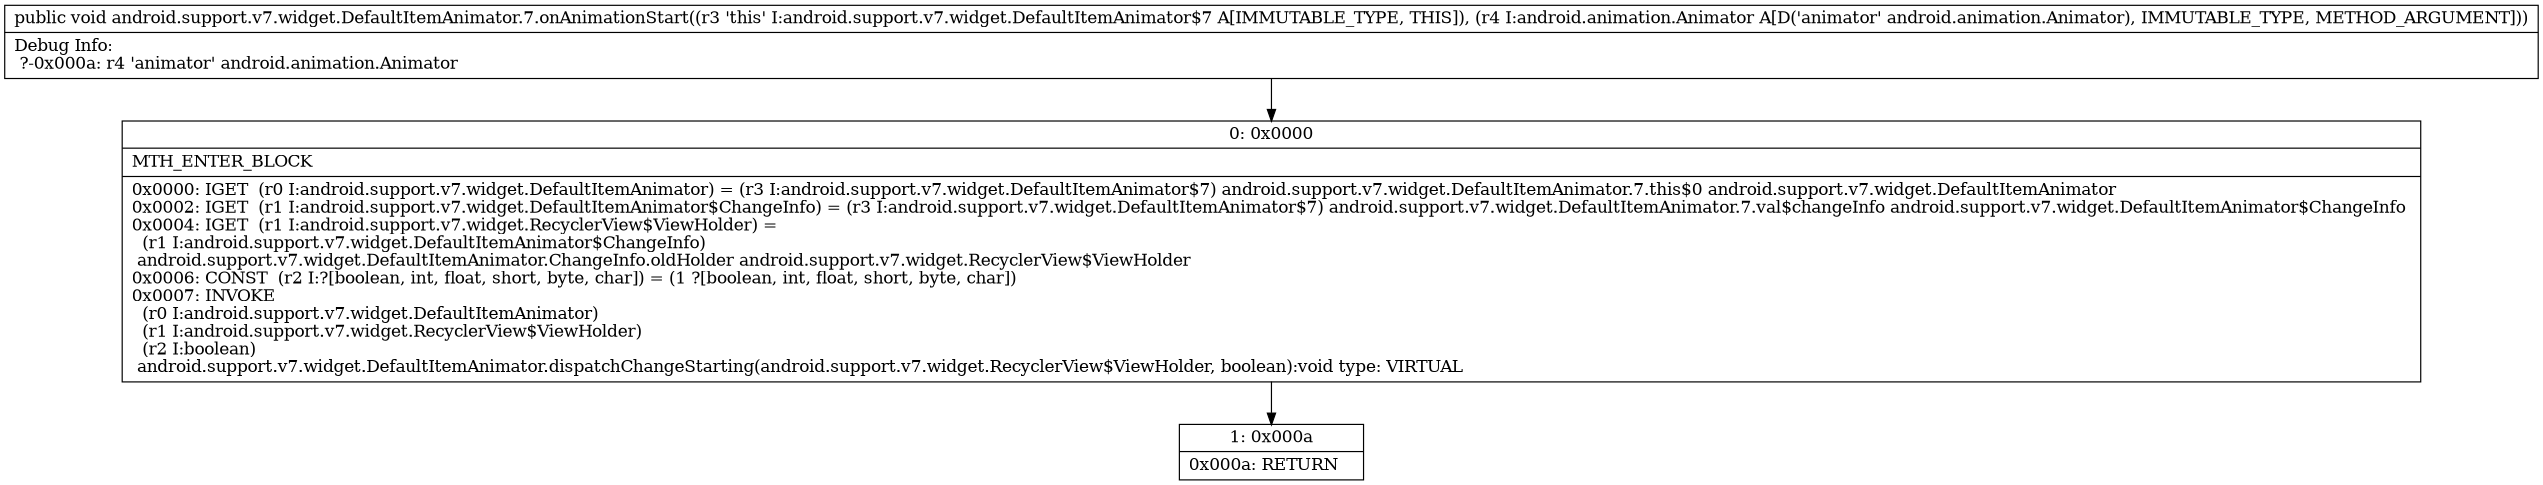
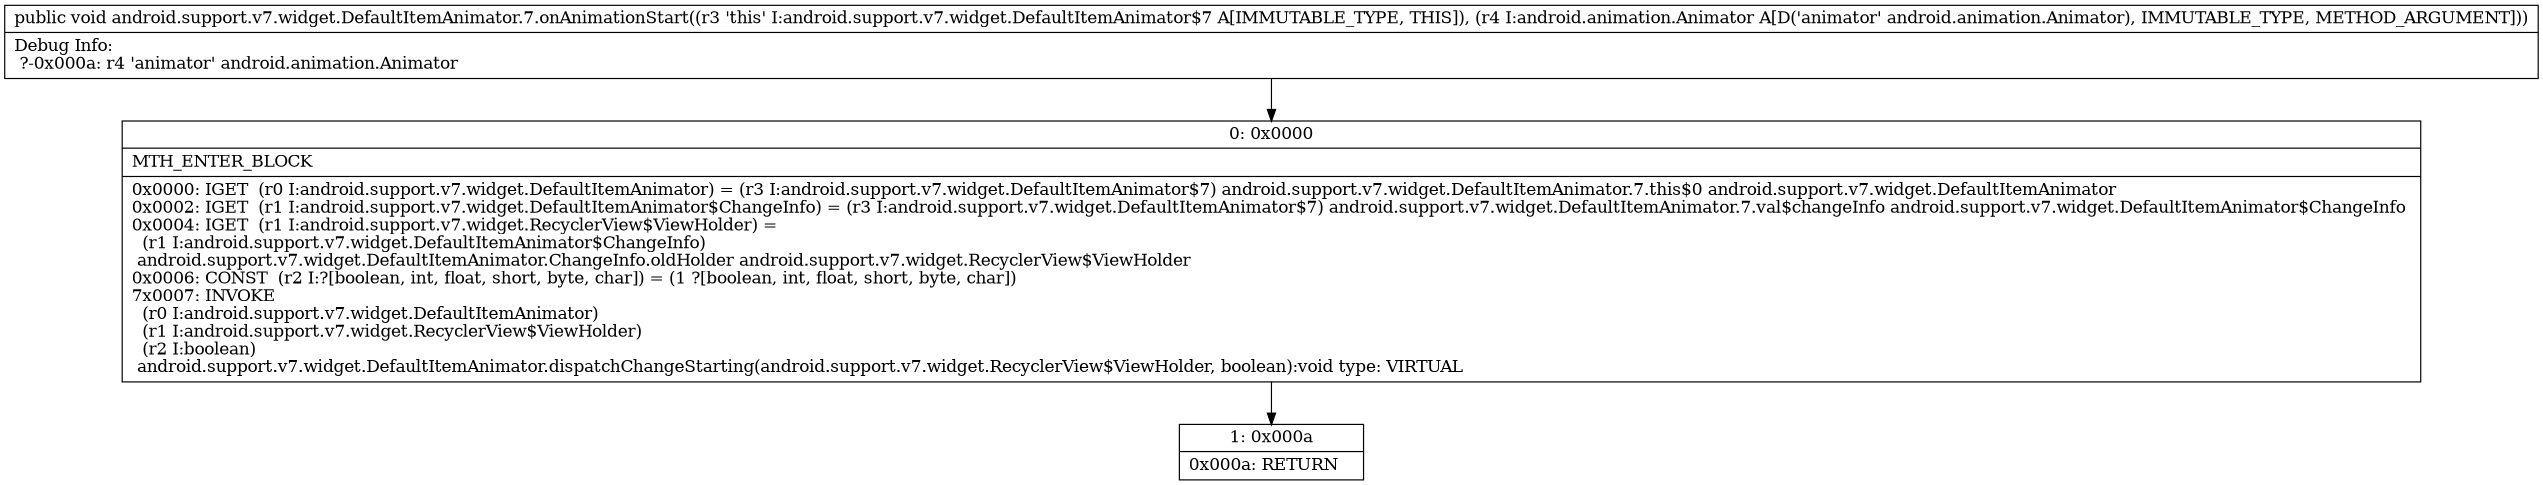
(209, 296) -> (209, 296)
